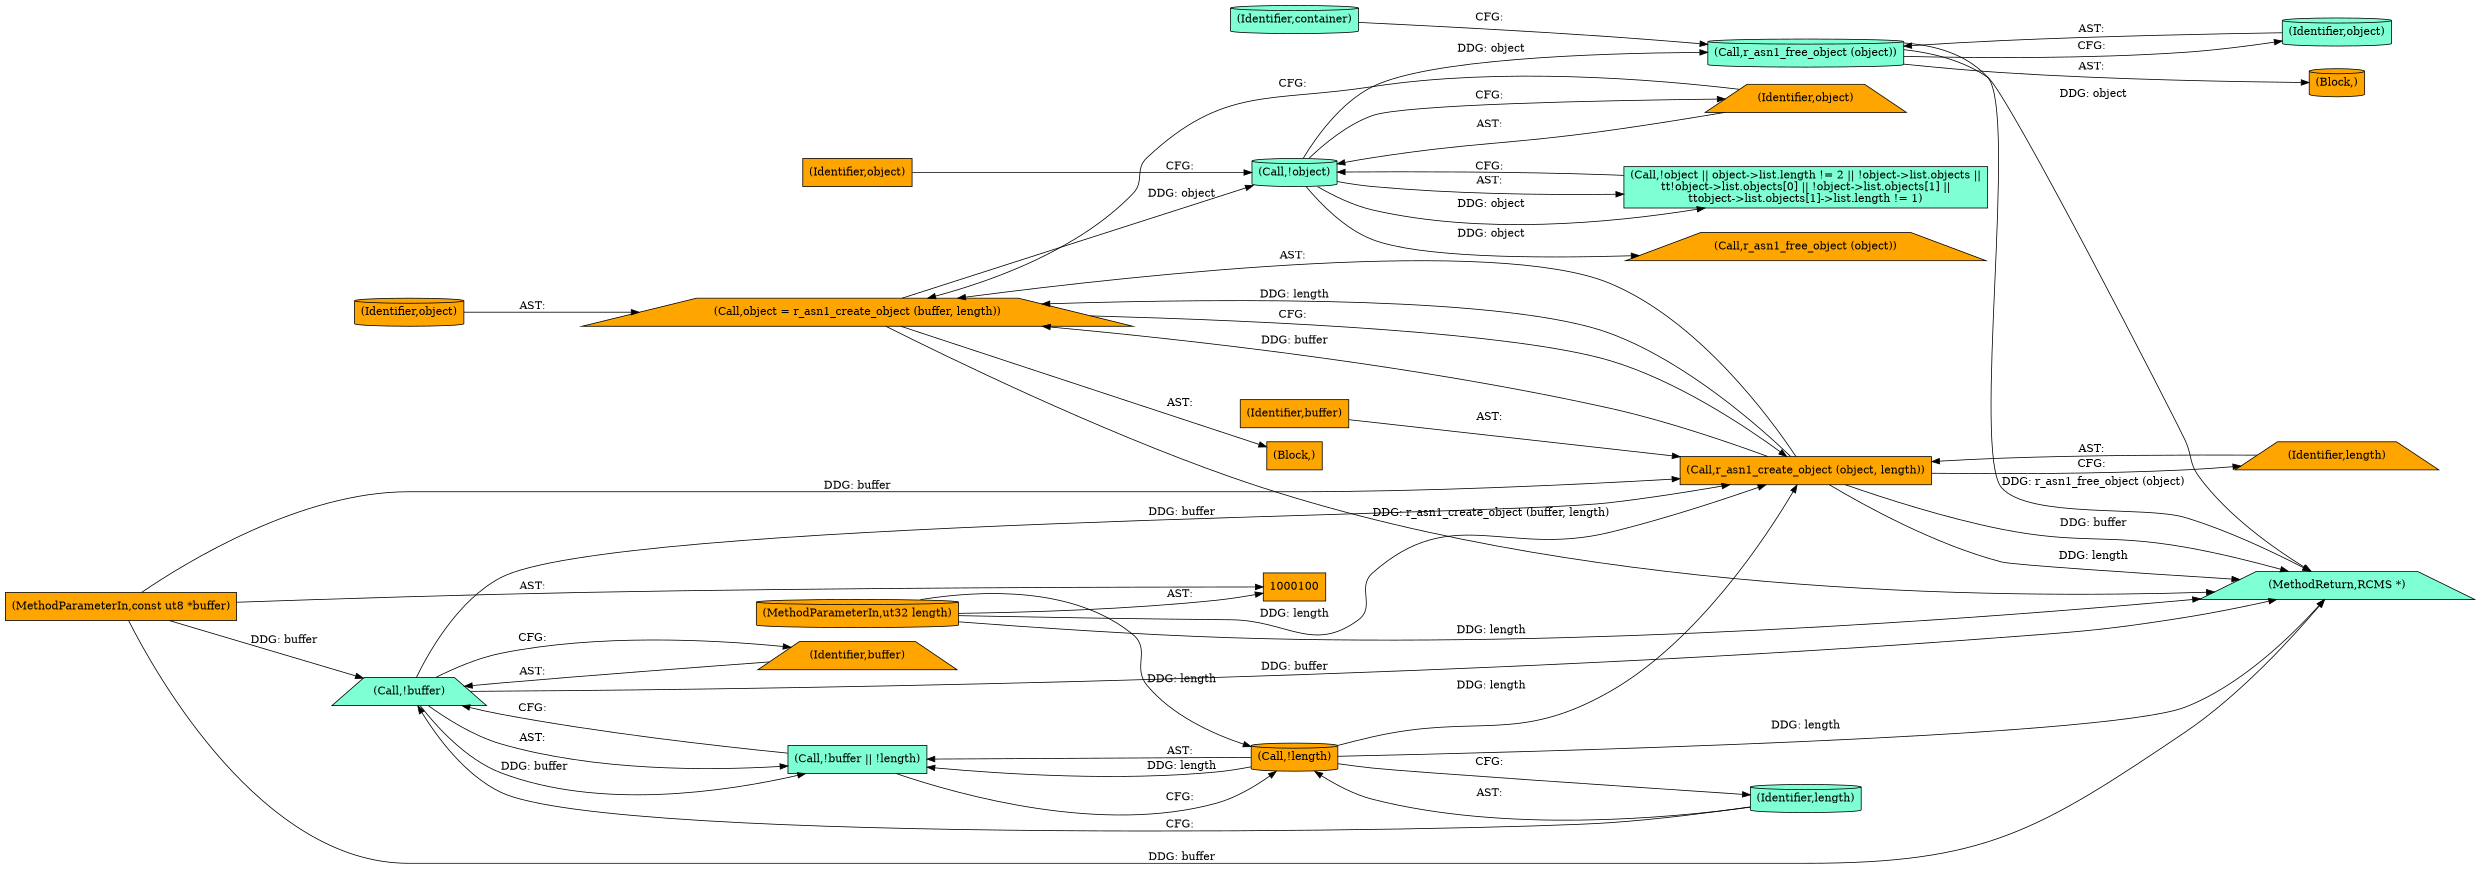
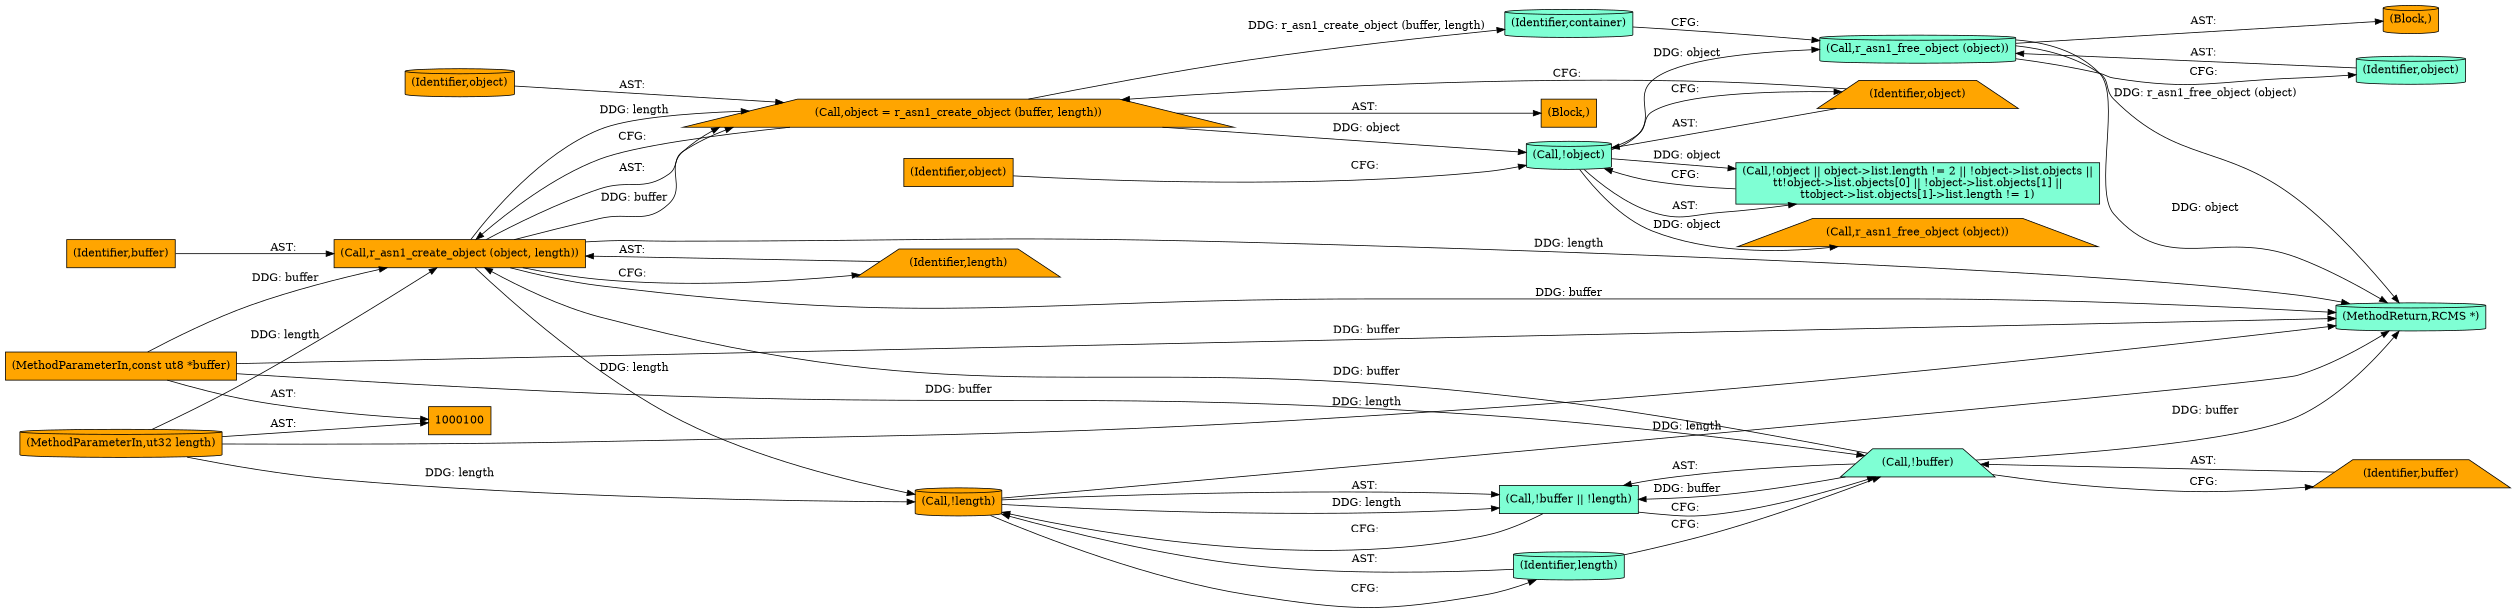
(1527, 551) -> (1262, 58)
(2337, 585) -> (2411, 317)
(1607, 693) -> (673, 416)
